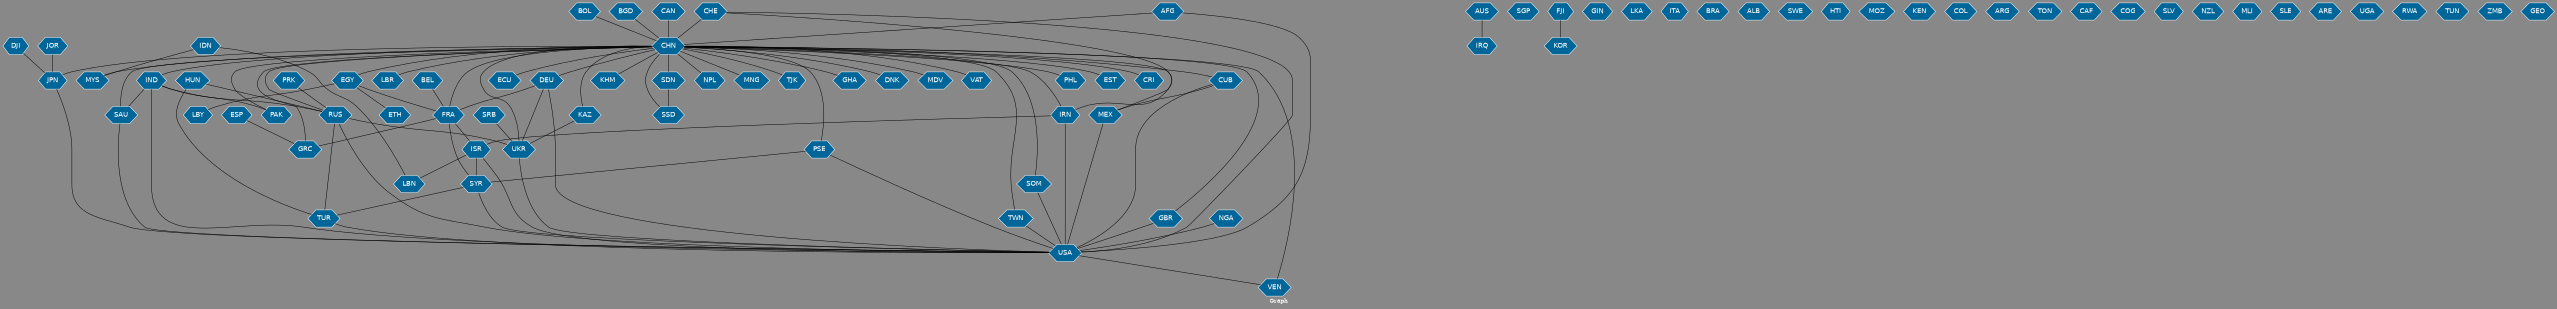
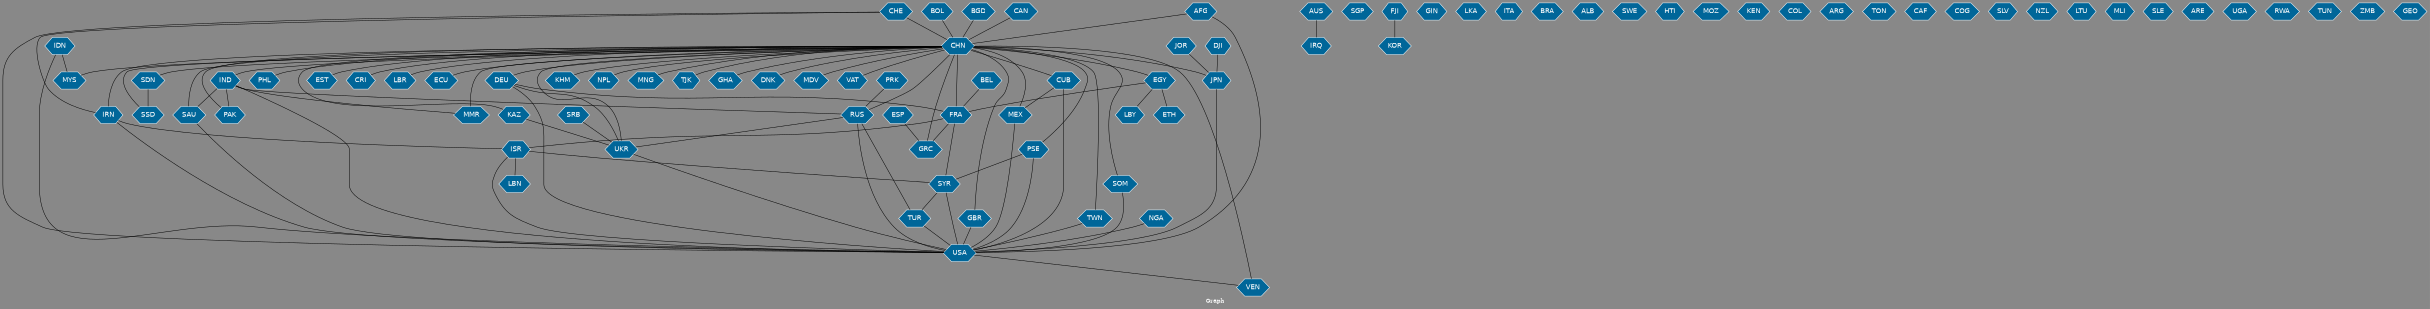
none -> (2082, 12)
(193, 80) -> none
(327, 89) -> (301, 231)
none -> (472, 115)
